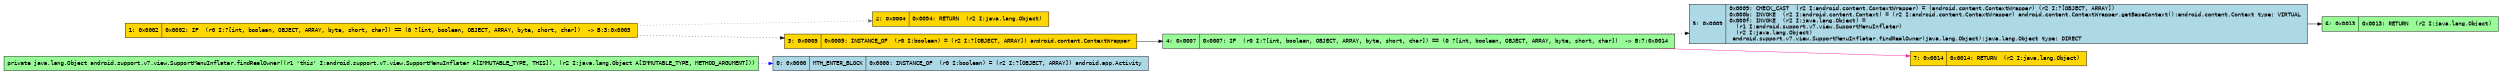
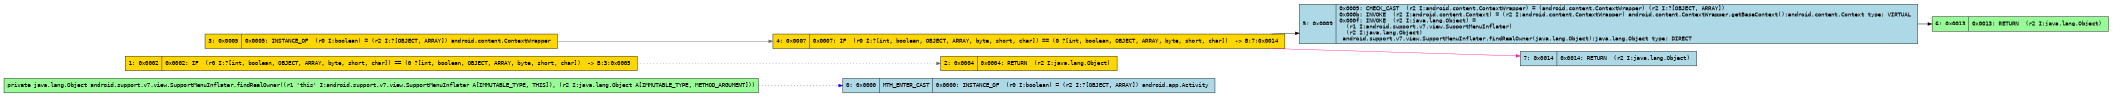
(979, 19) -> (1047, 63)
(1673, 34) -> (1283, 34)
(709, 37) -> none
(1148, 41) -> (663, 41)
(1419, 41) -> (1029, 41)
(1998, 59) -> (1608, 59)
(838, 63) -> (906, 85)
